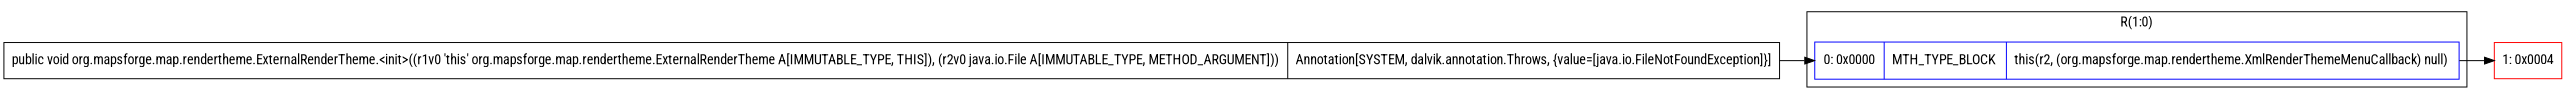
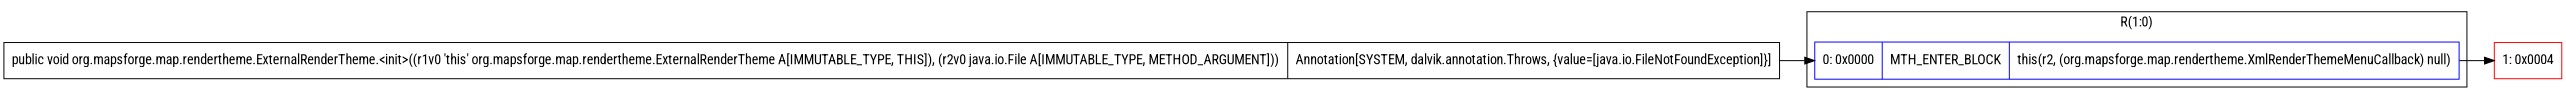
(1944, 60) -> (1946, 60)
